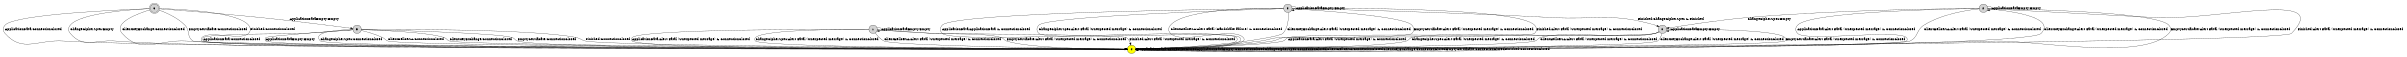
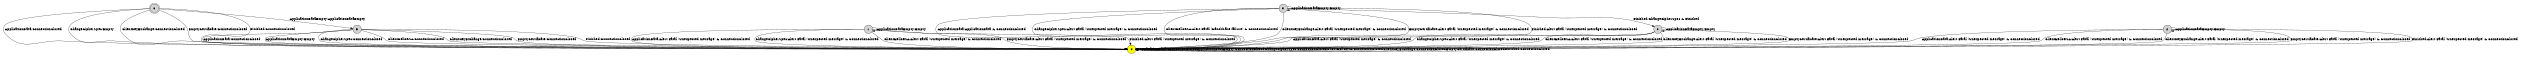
(1824, 13) -> none
(314, 19) -> (328, 19)
